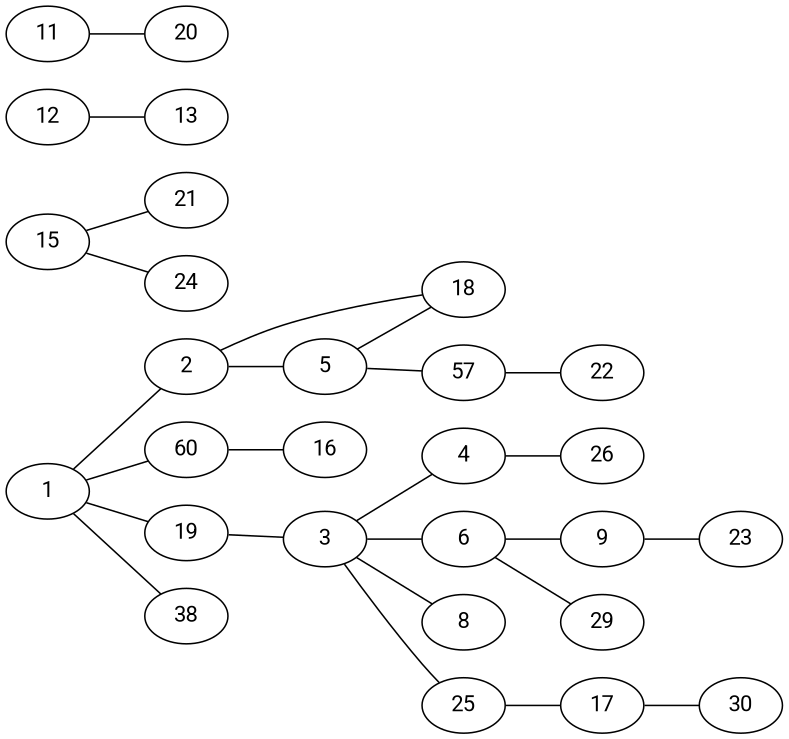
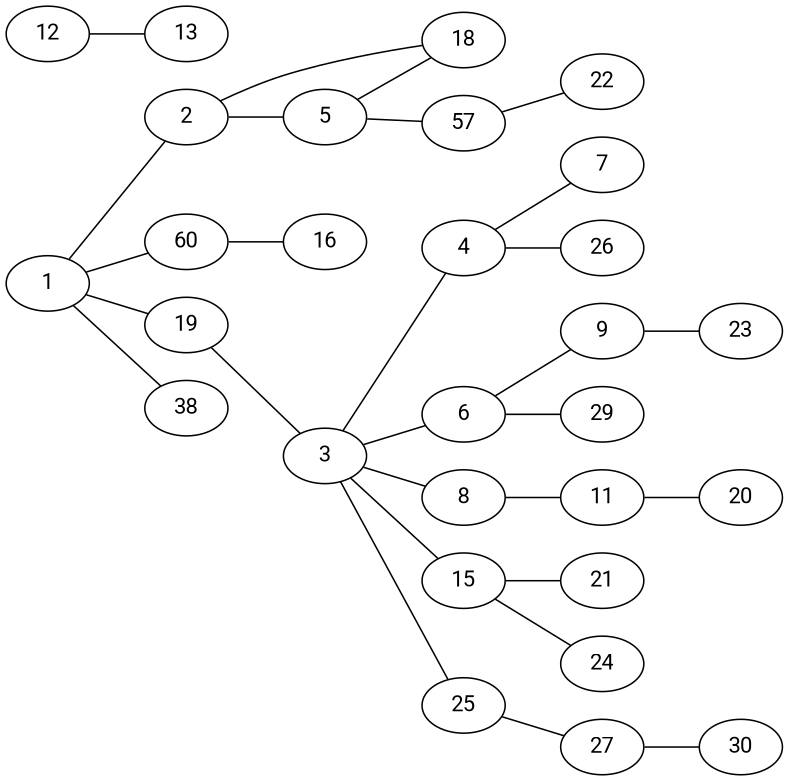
none -> (602, 165)
none -> (533, 498)
none -> (394, 518)
(602, 705) -> (602, 747)
